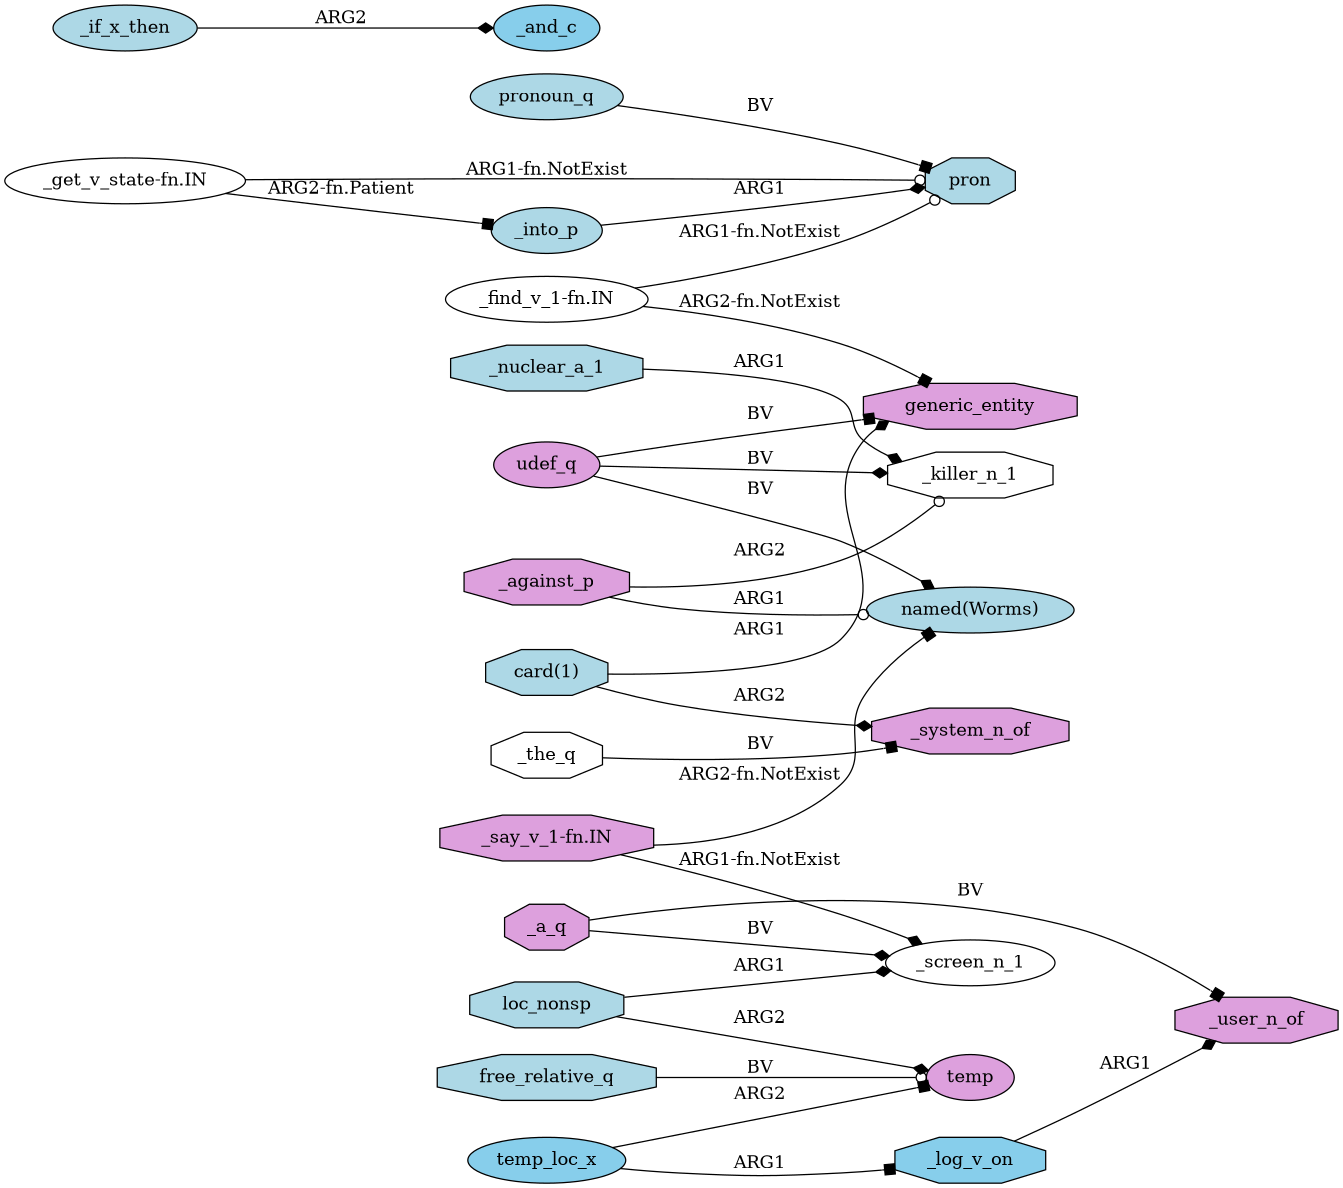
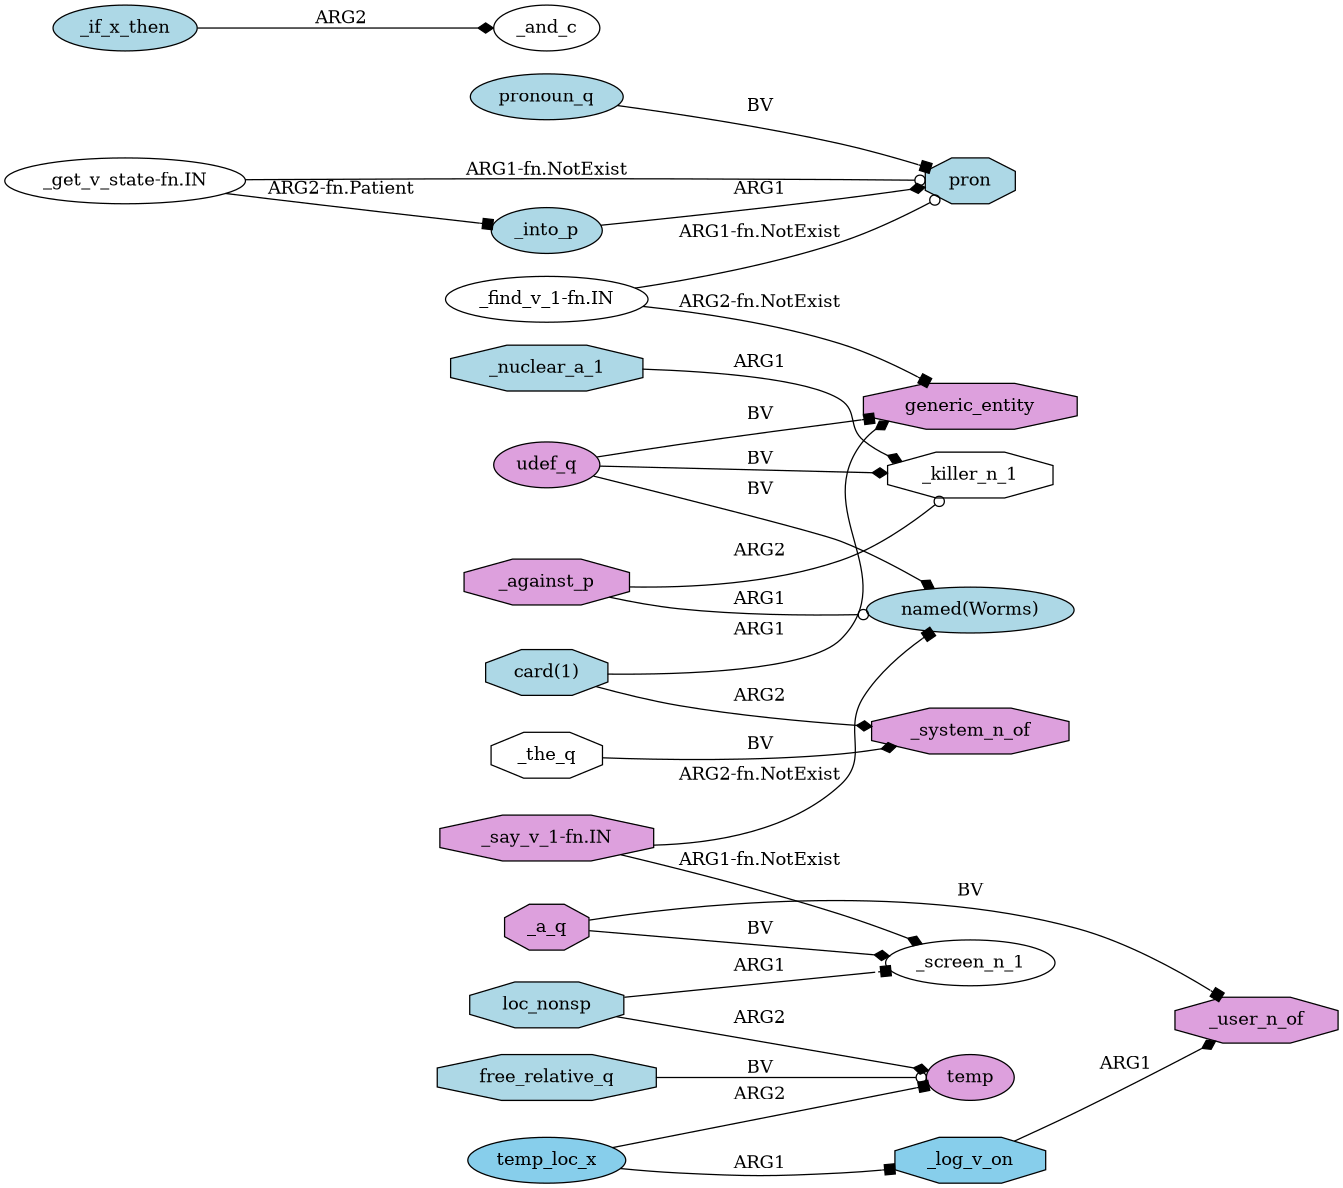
(547, 28) -> (547, 28)
(743, 759) -> (743, 759)
(750, 985) -> (750, 985)
